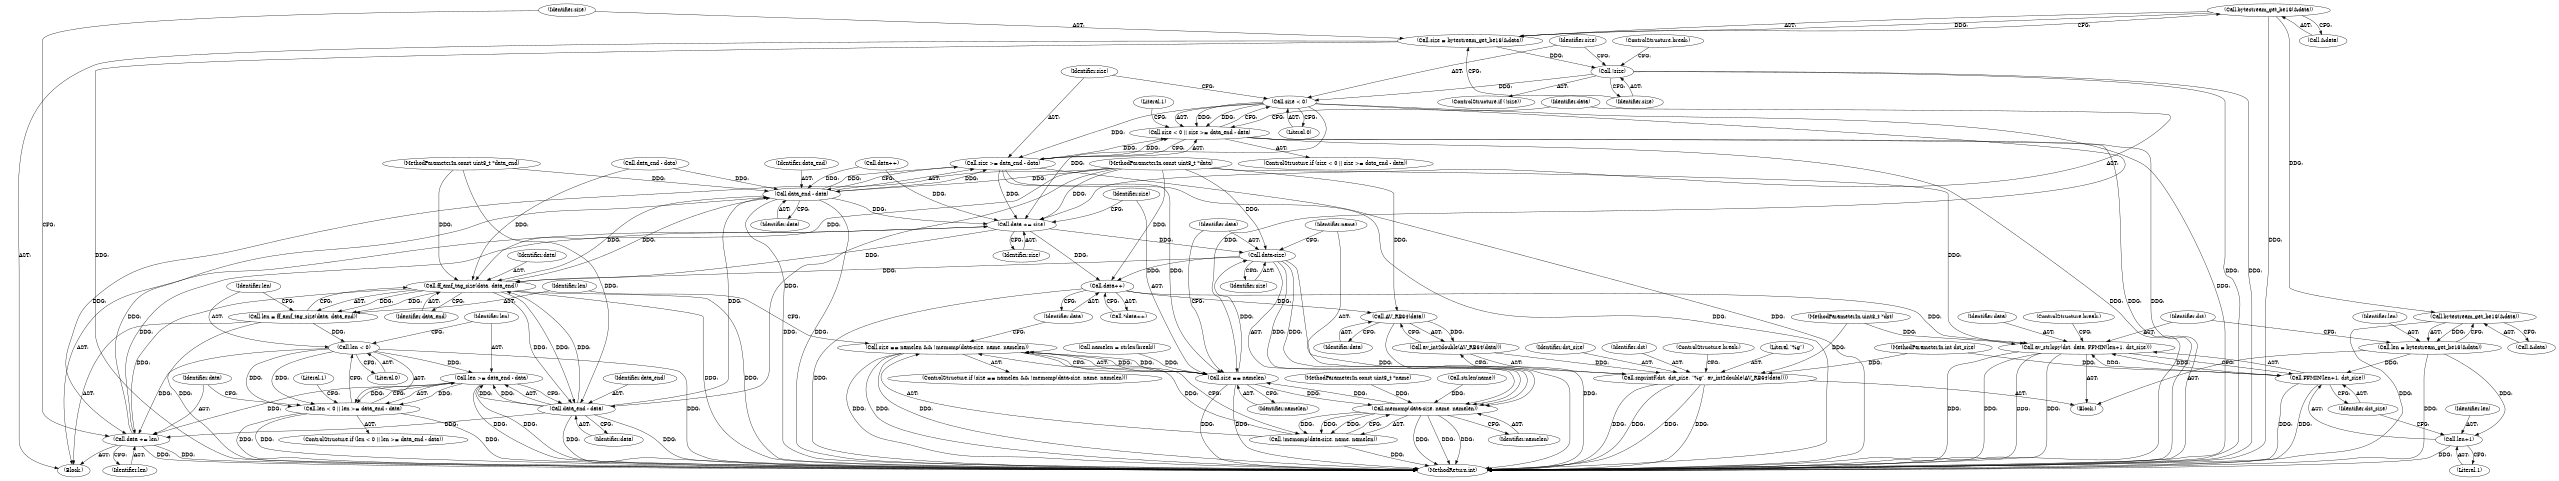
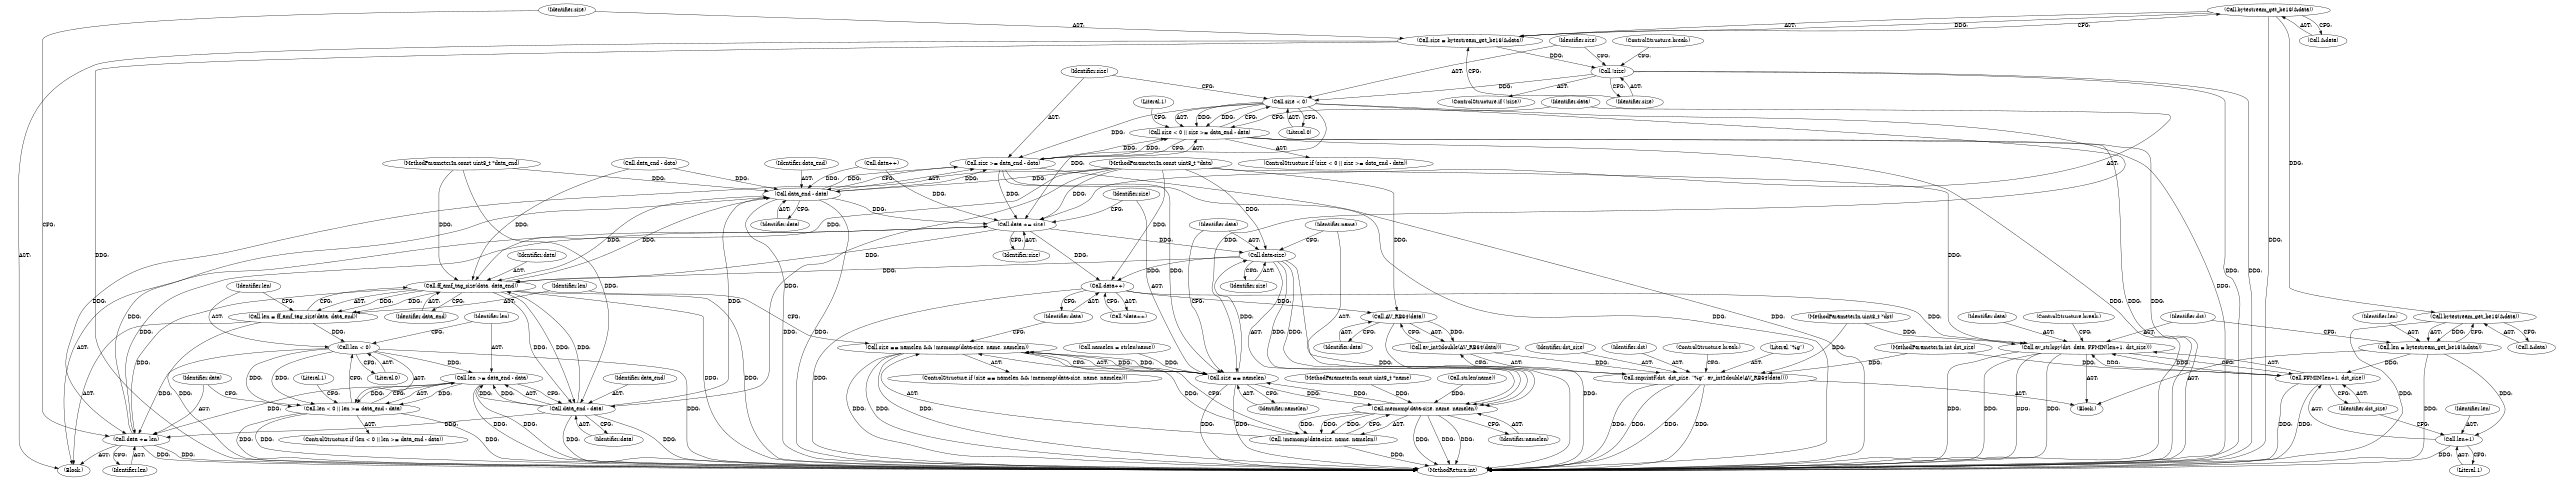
(1117, 348) -> (1117, 348)
